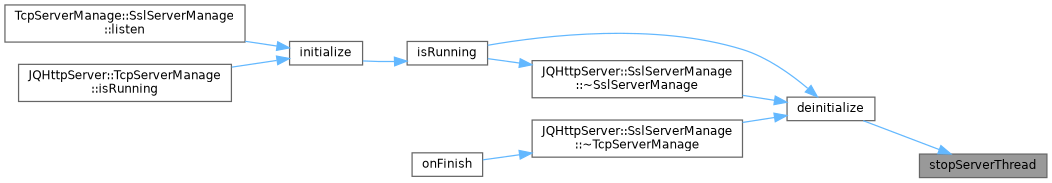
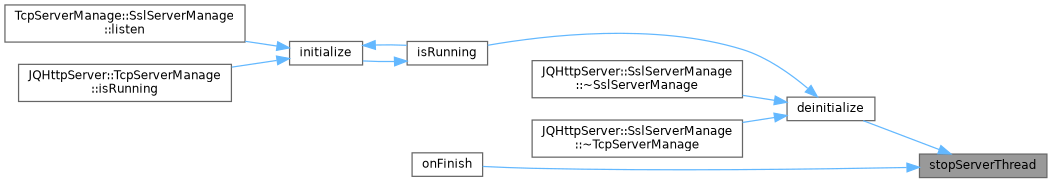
(504, 61) -> (391, 45)
(501, 157) -> (695, 170)
